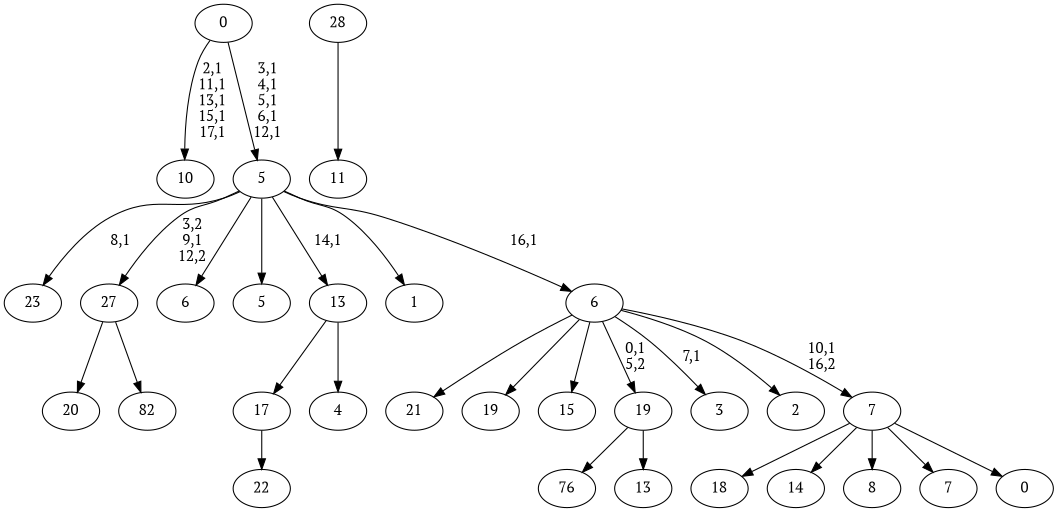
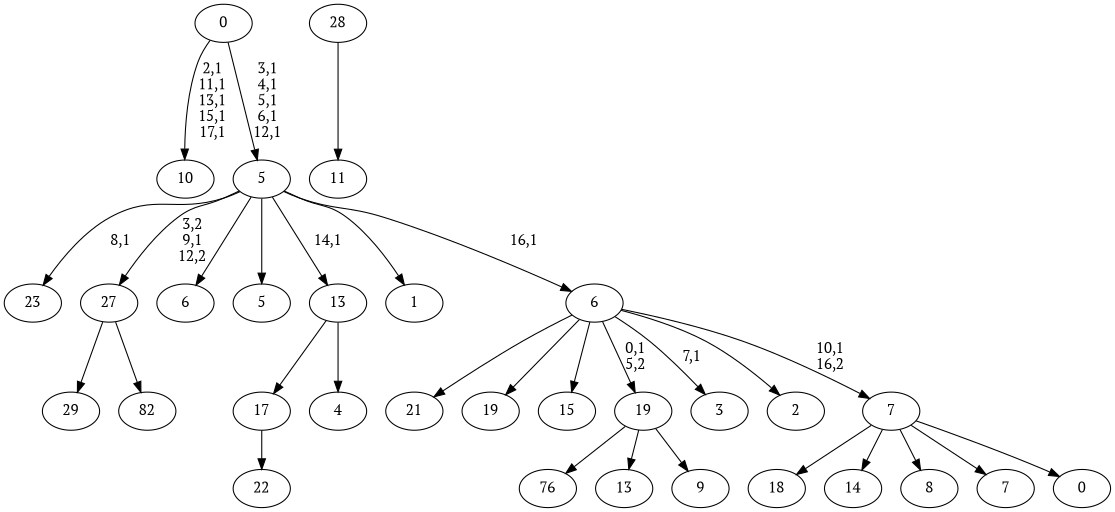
(71, 411) -> (71, 411)
none -> (700, 489)
